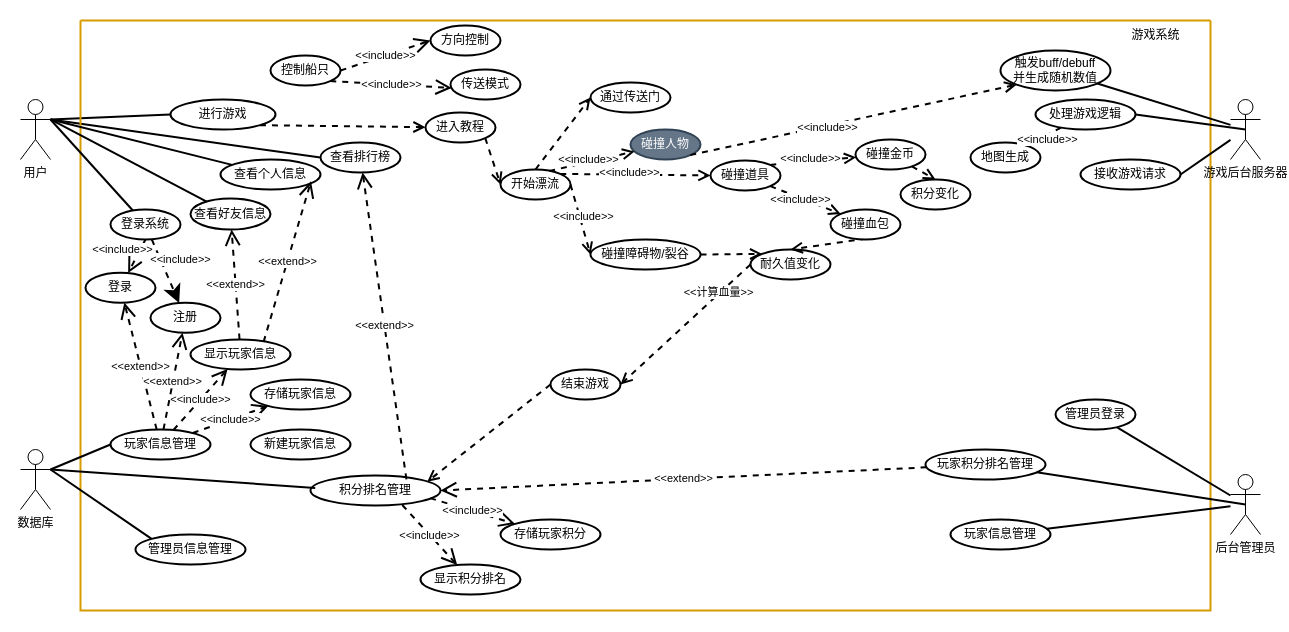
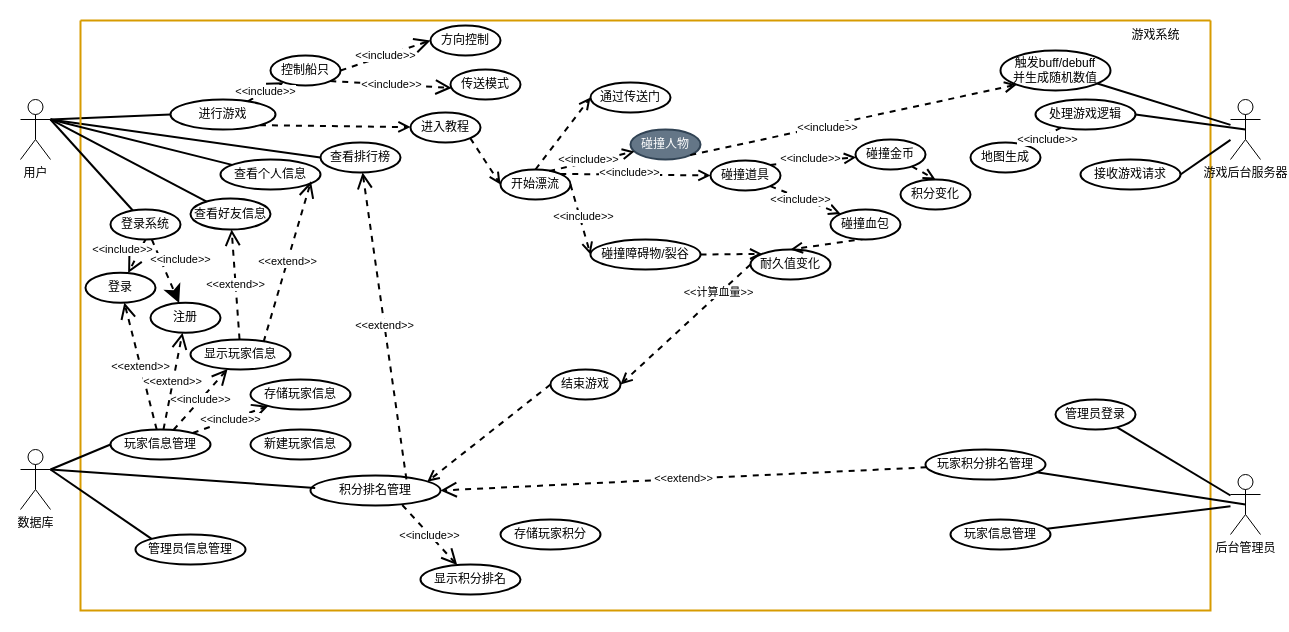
none -> (264, 93)
(461, 128) -> (446, 128)
(470, 510) -> none
